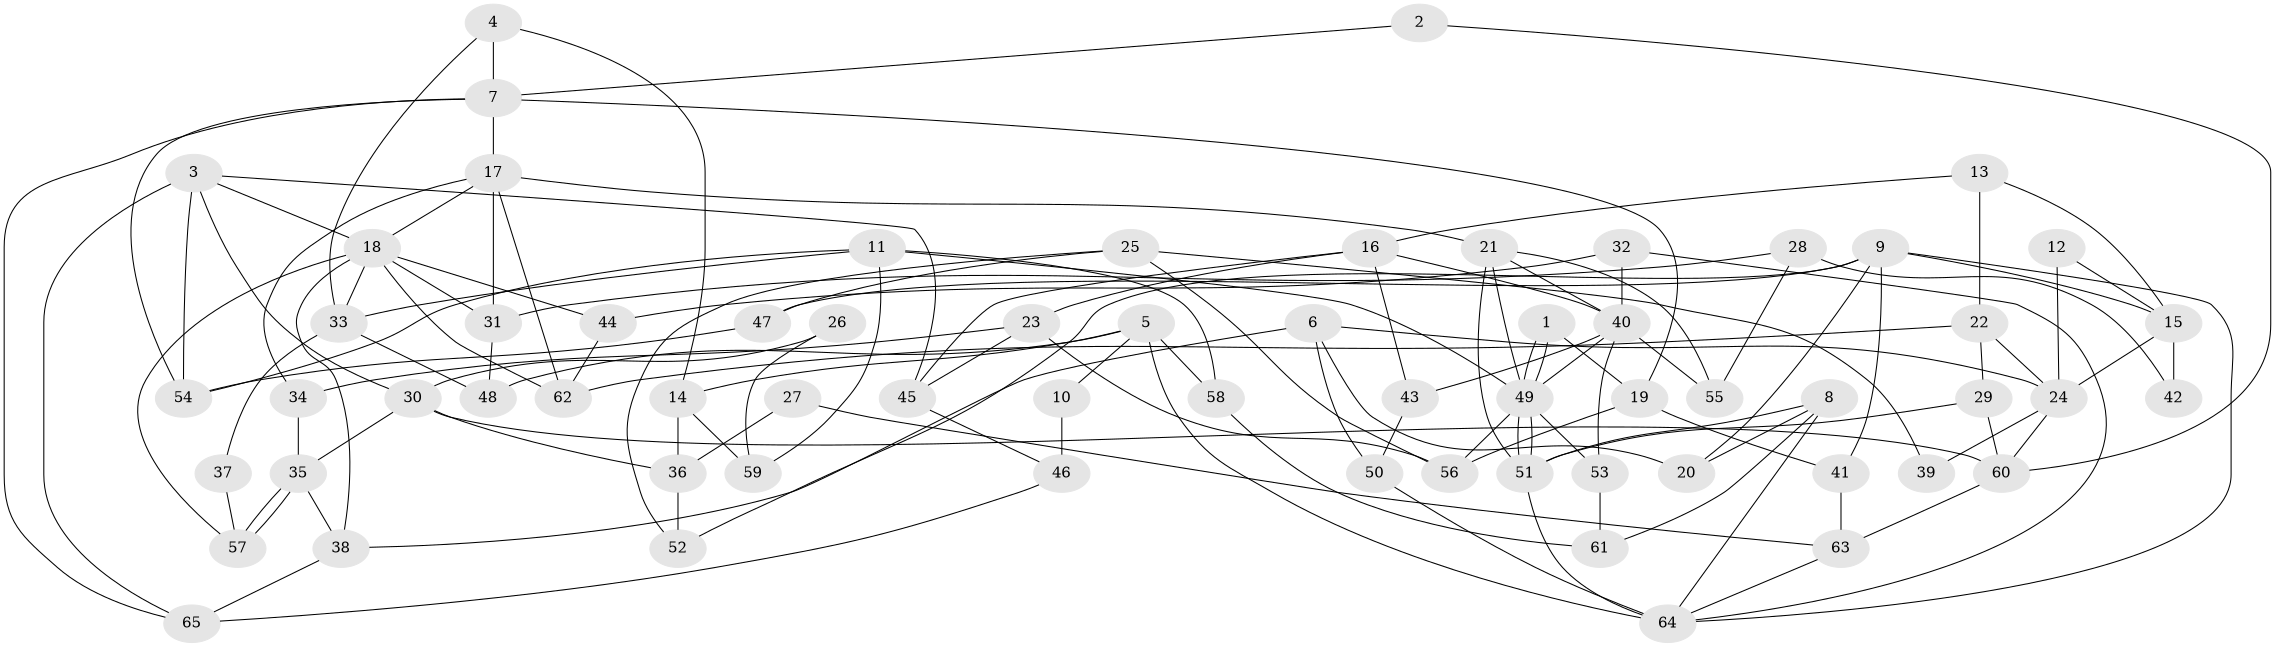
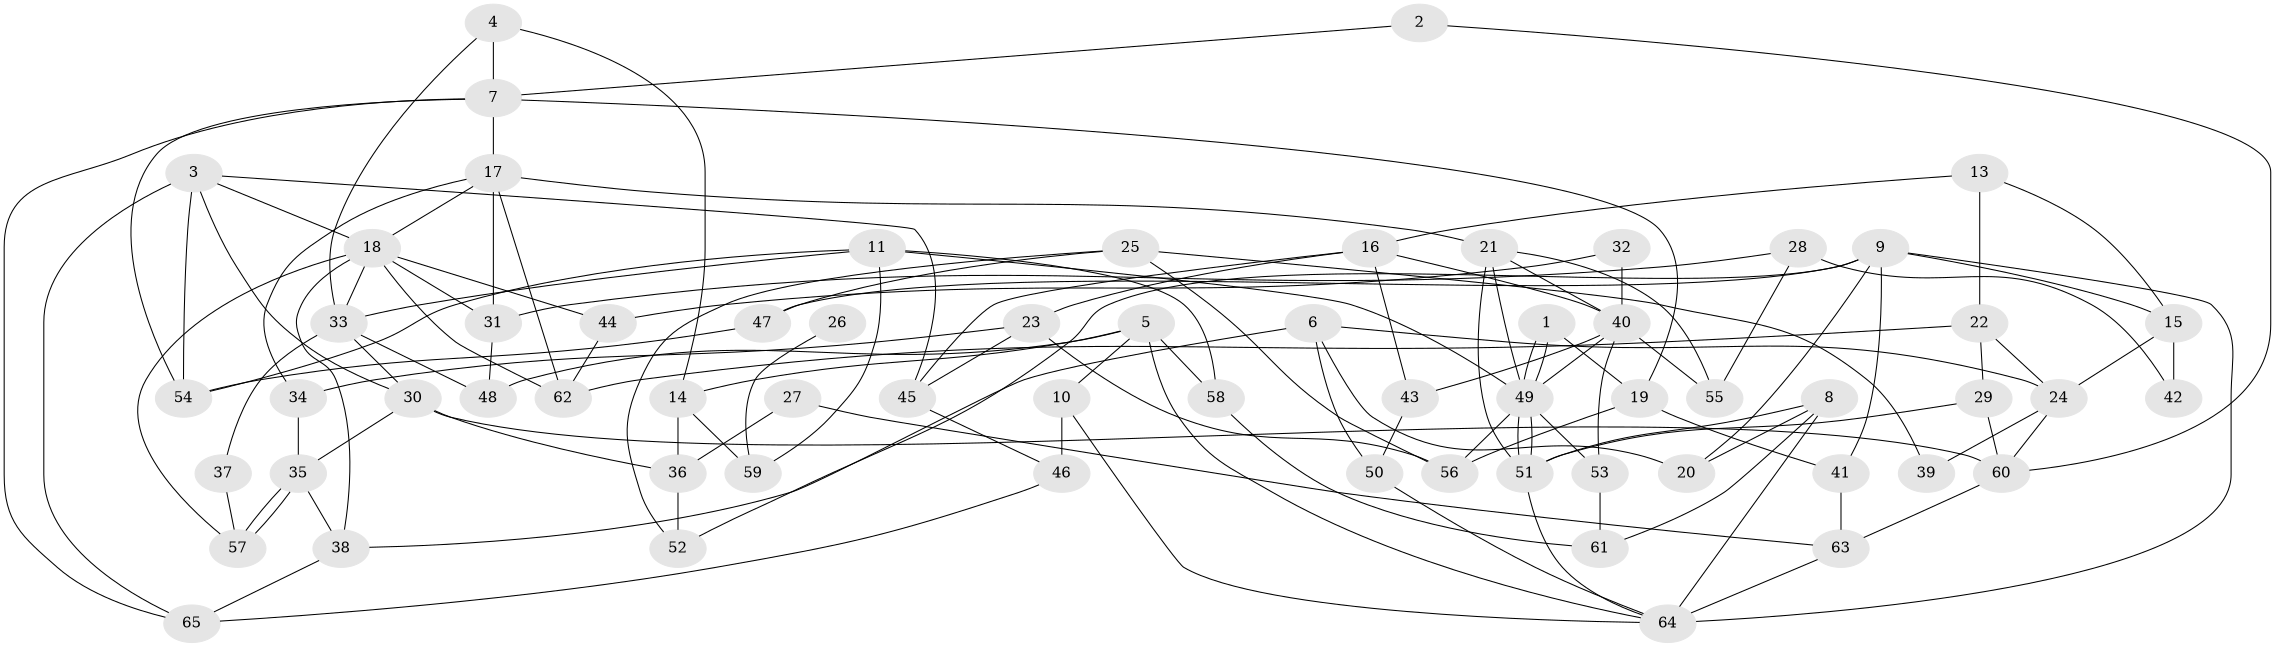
(2057, 248) -> none
(664, 361) -> (373, 358)
(2100, 401) -> (1316, 601)
